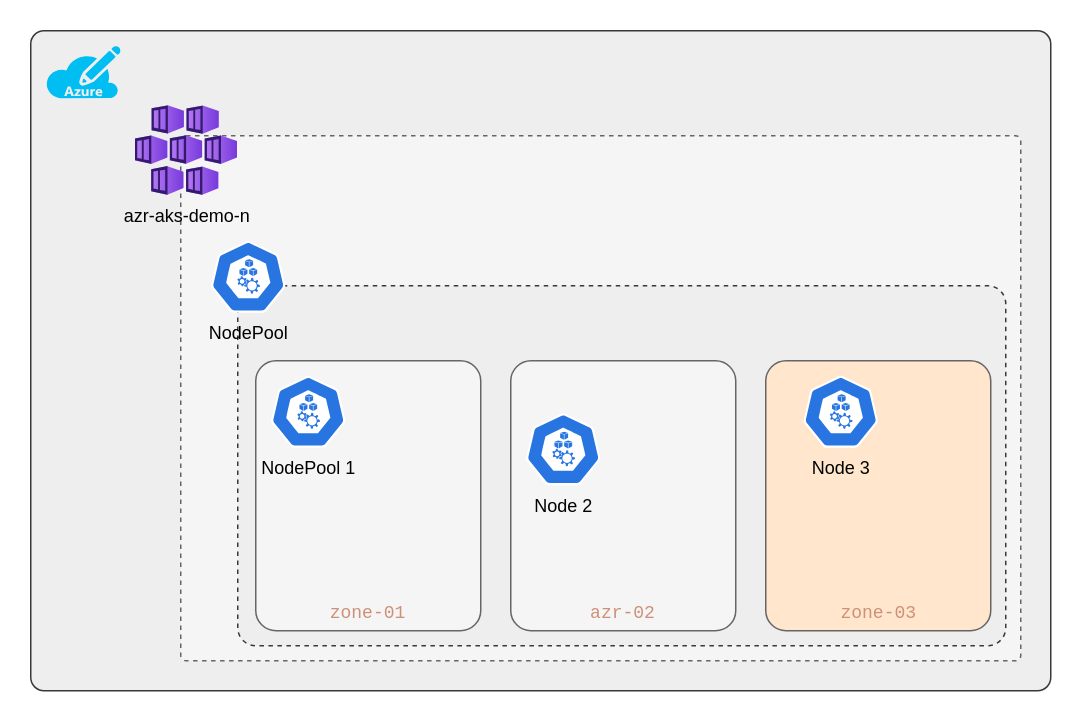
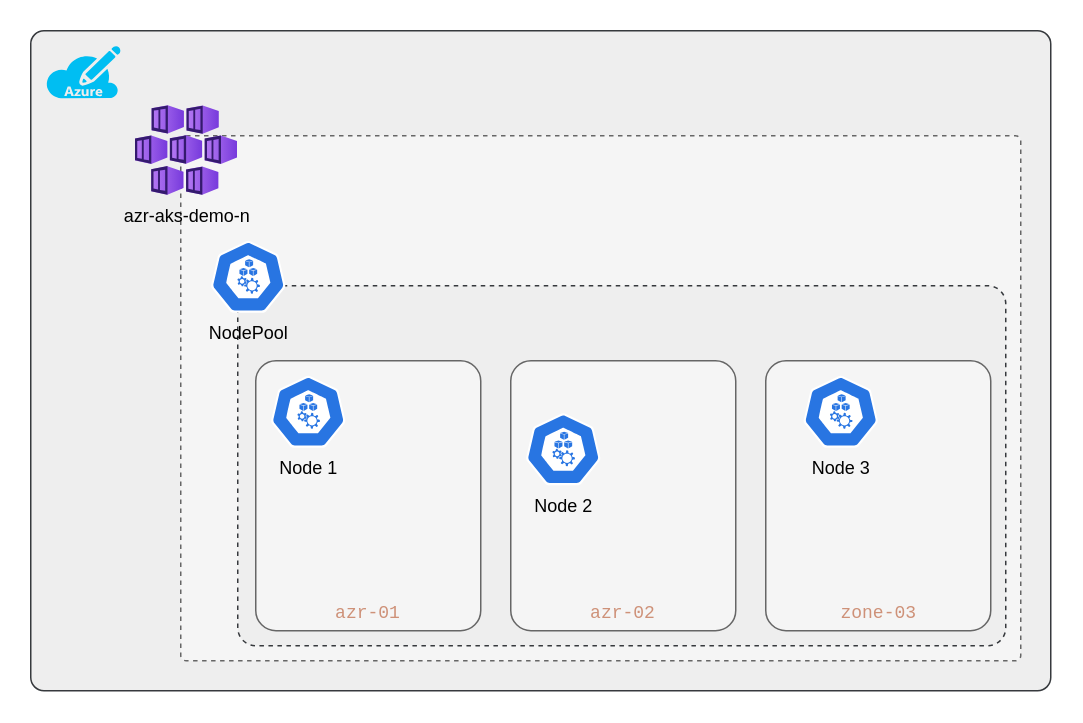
(309, 469) -> (309, 469)
(878, 496) -> (878, 496)
(368, 615) -> (368, 615)
